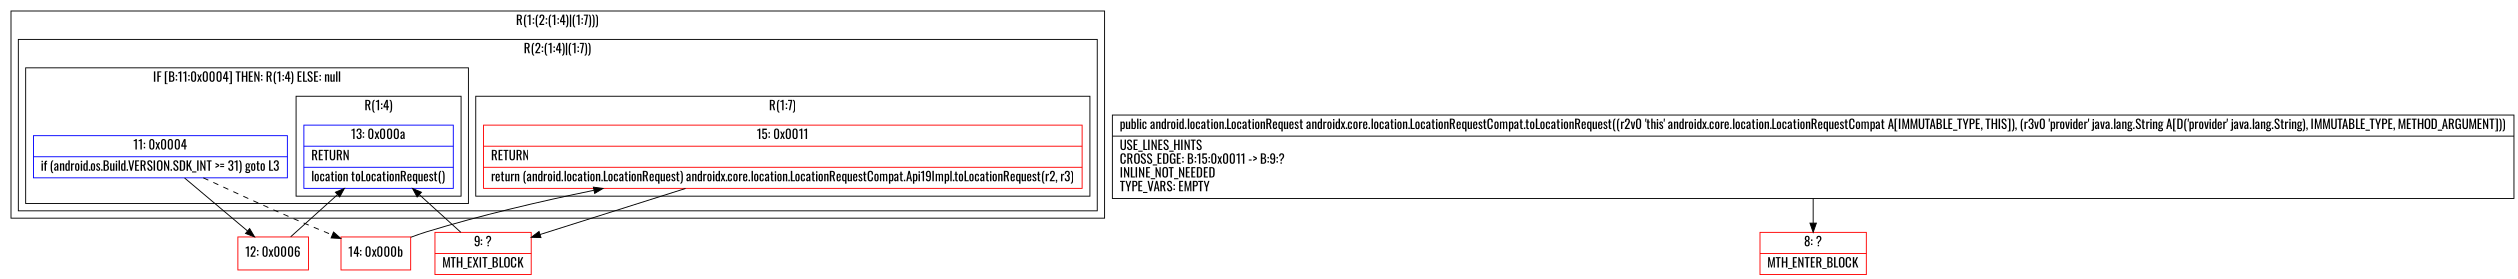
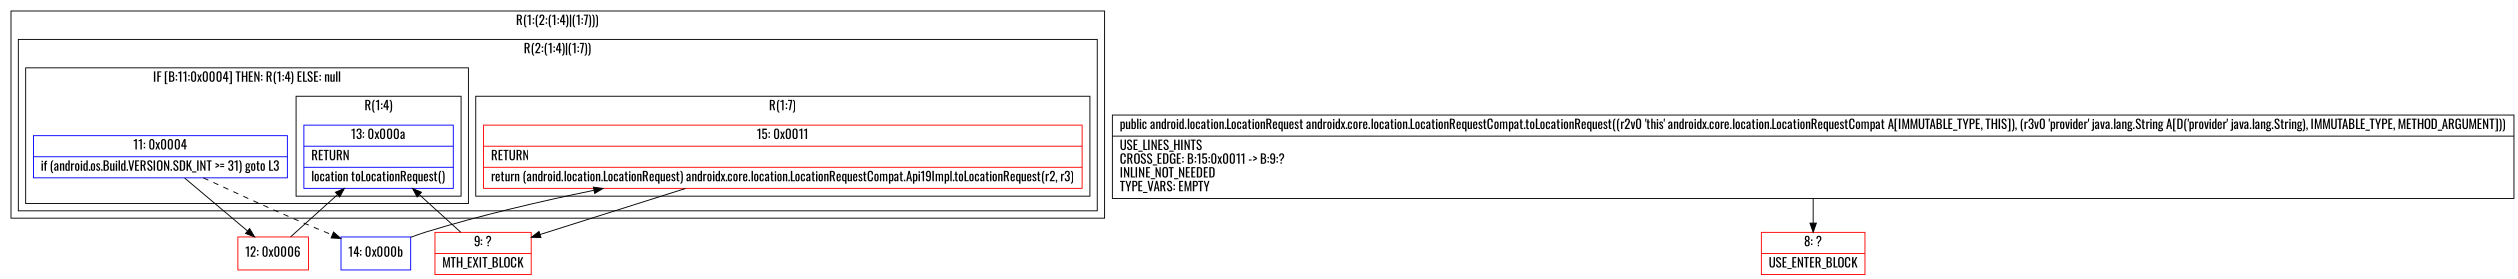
(376, 253) -> (376, 253)
(1813, 264) -> (1813, 264)
